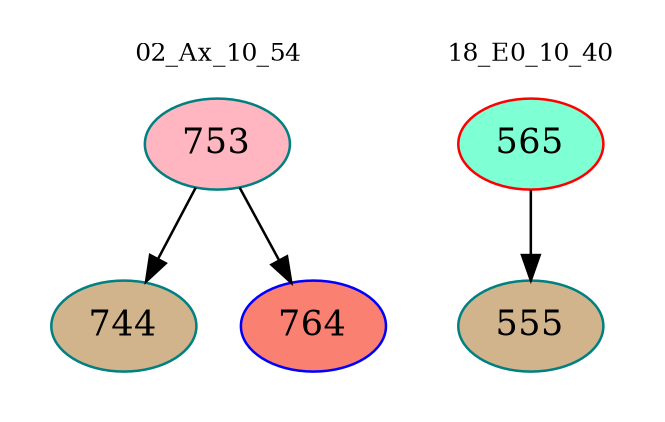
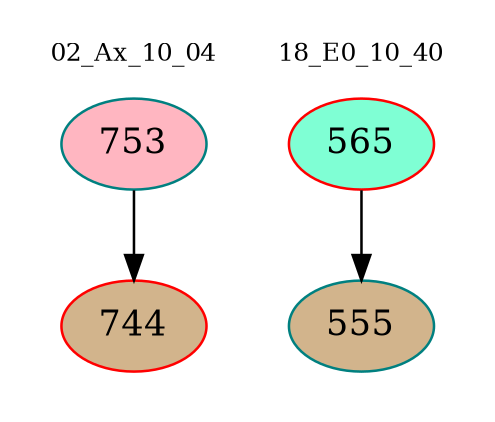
(219, 54) -> (134, 54)
(124, 326) -> (134, 326)
(313, 326) -> none
